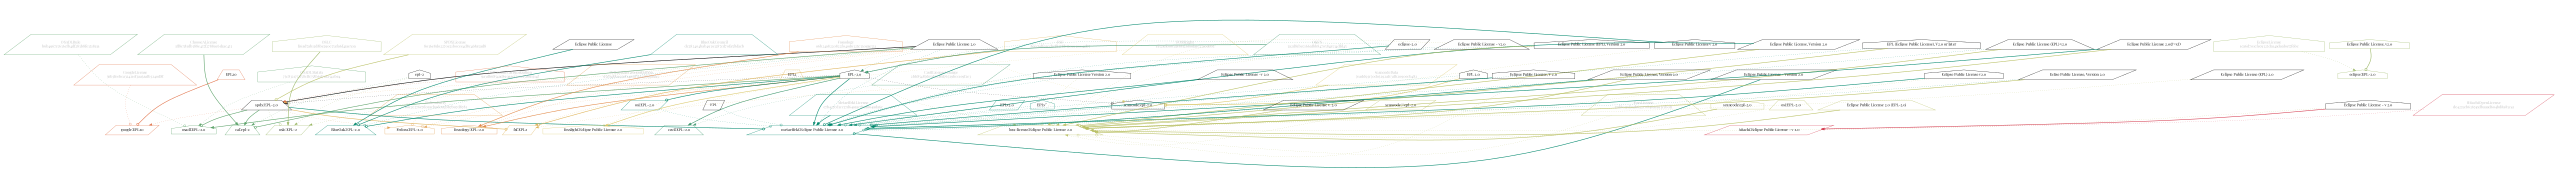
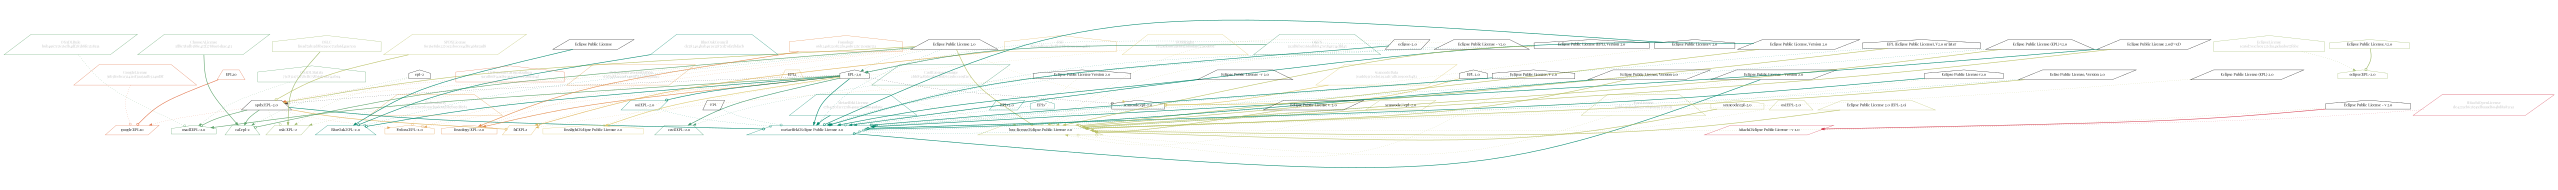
(600, 65) -> (600, 65)
none -> (991, 97)
(1160, 98) -> (1078, 129)
